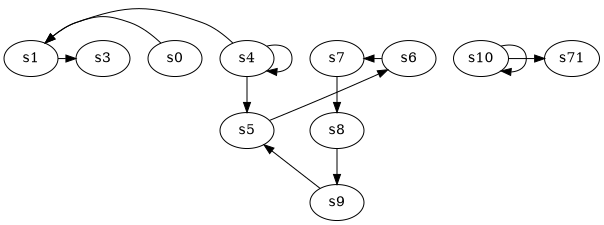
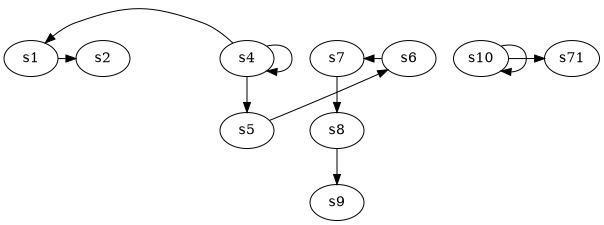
(103, 59) -> (103, 59)
(175, 59) -> none
(296, 170) -> none
